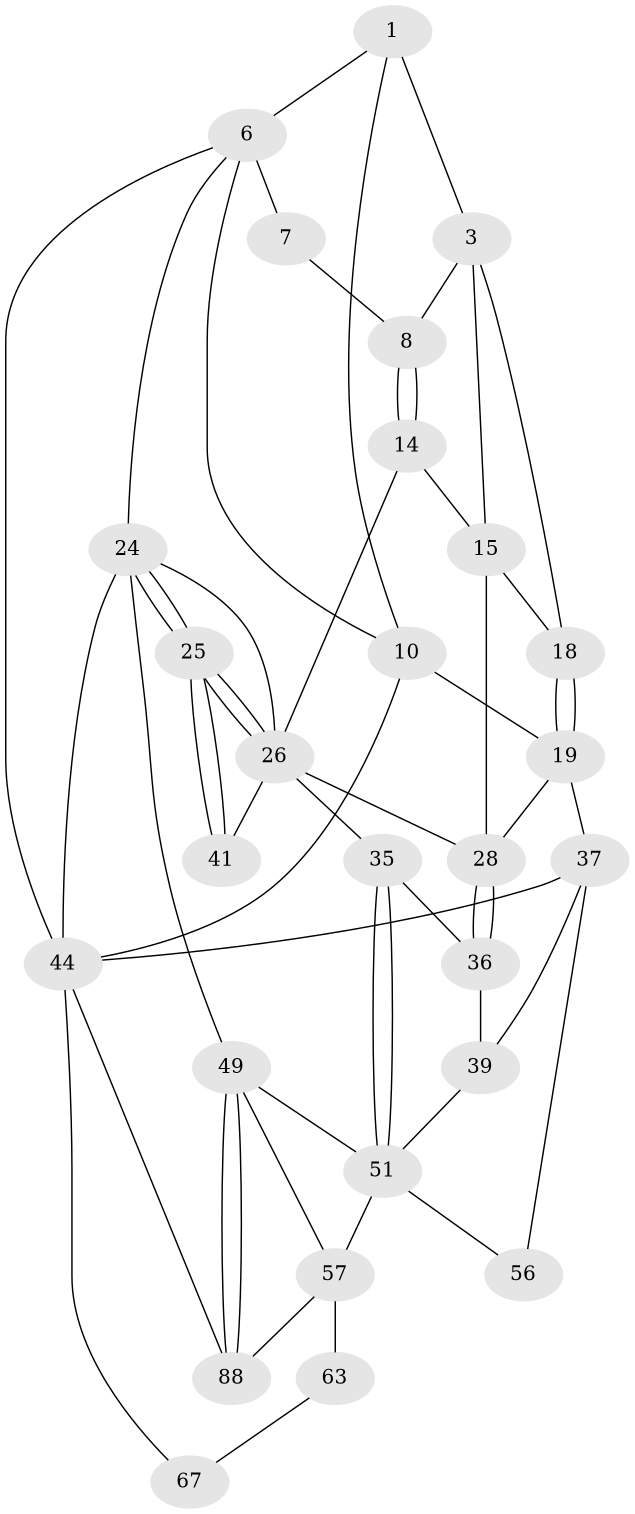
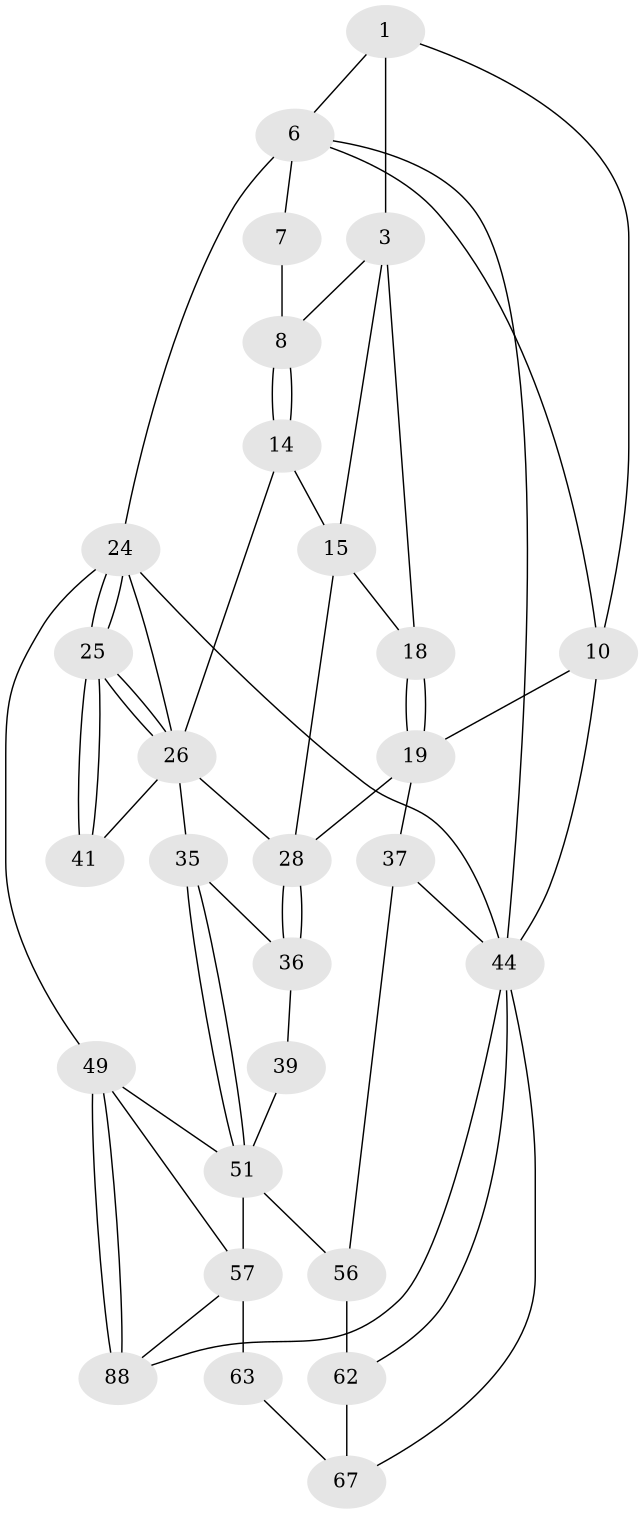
(544, 968) -> none
none -> (347, 1378)
